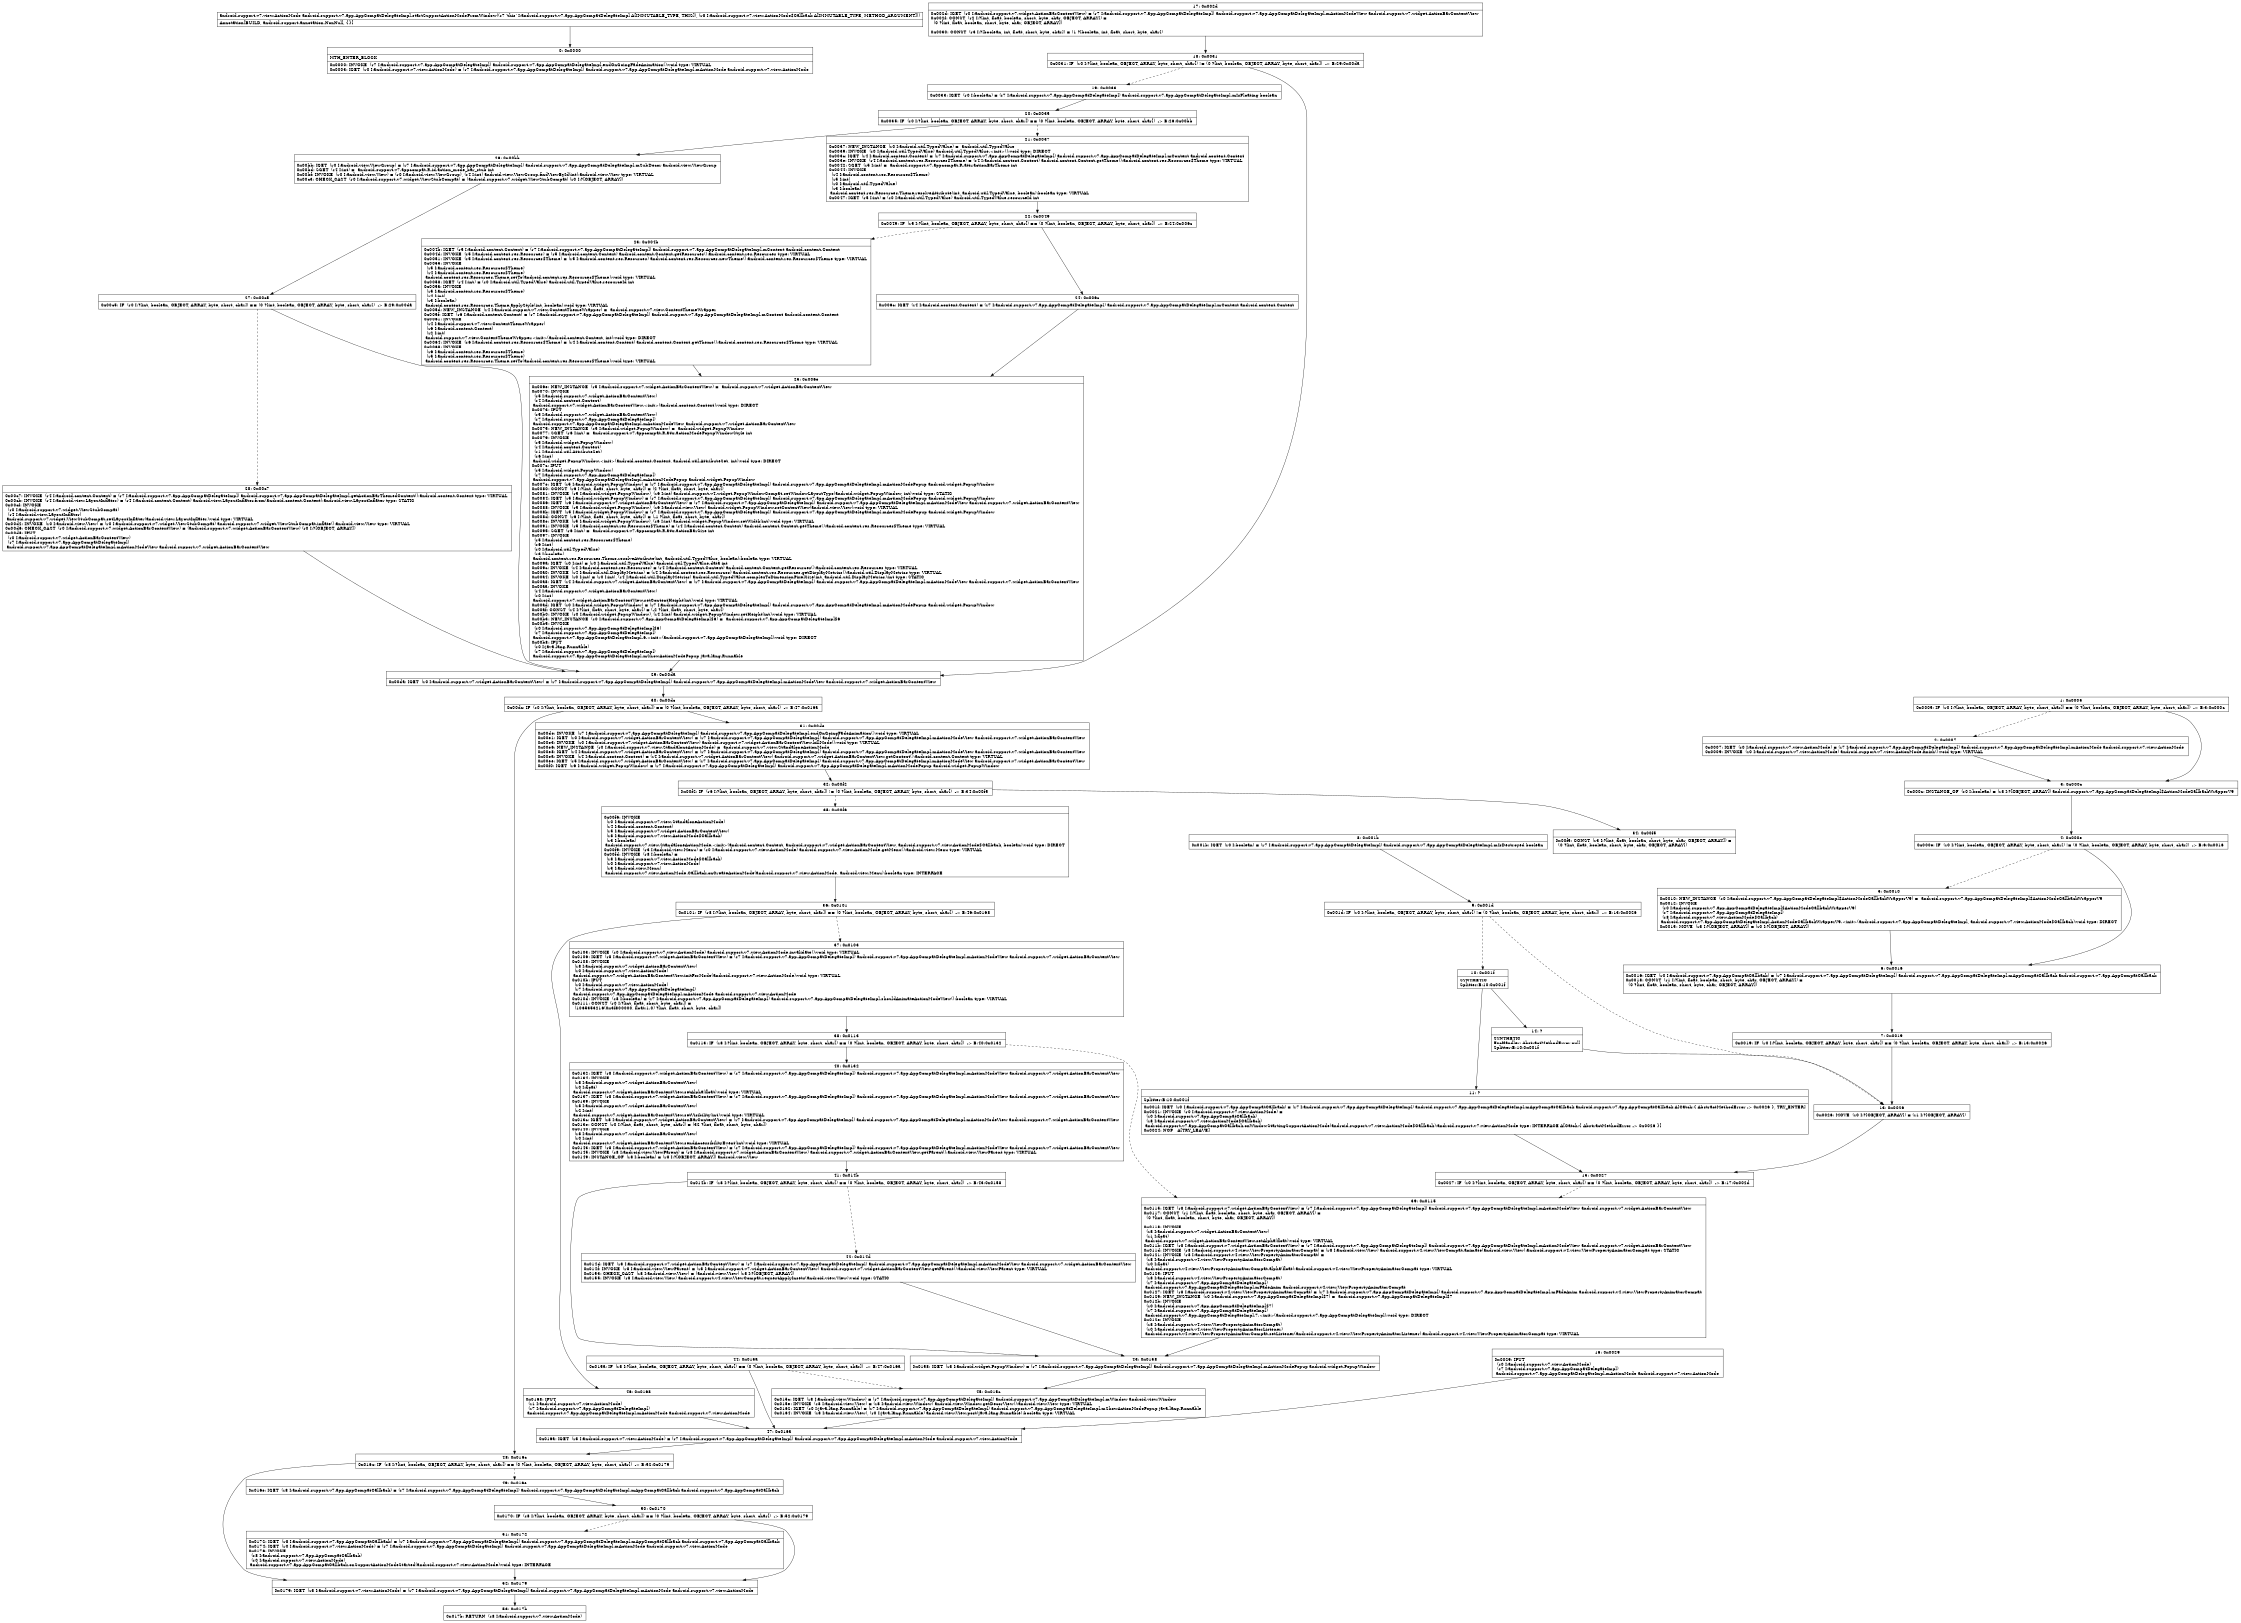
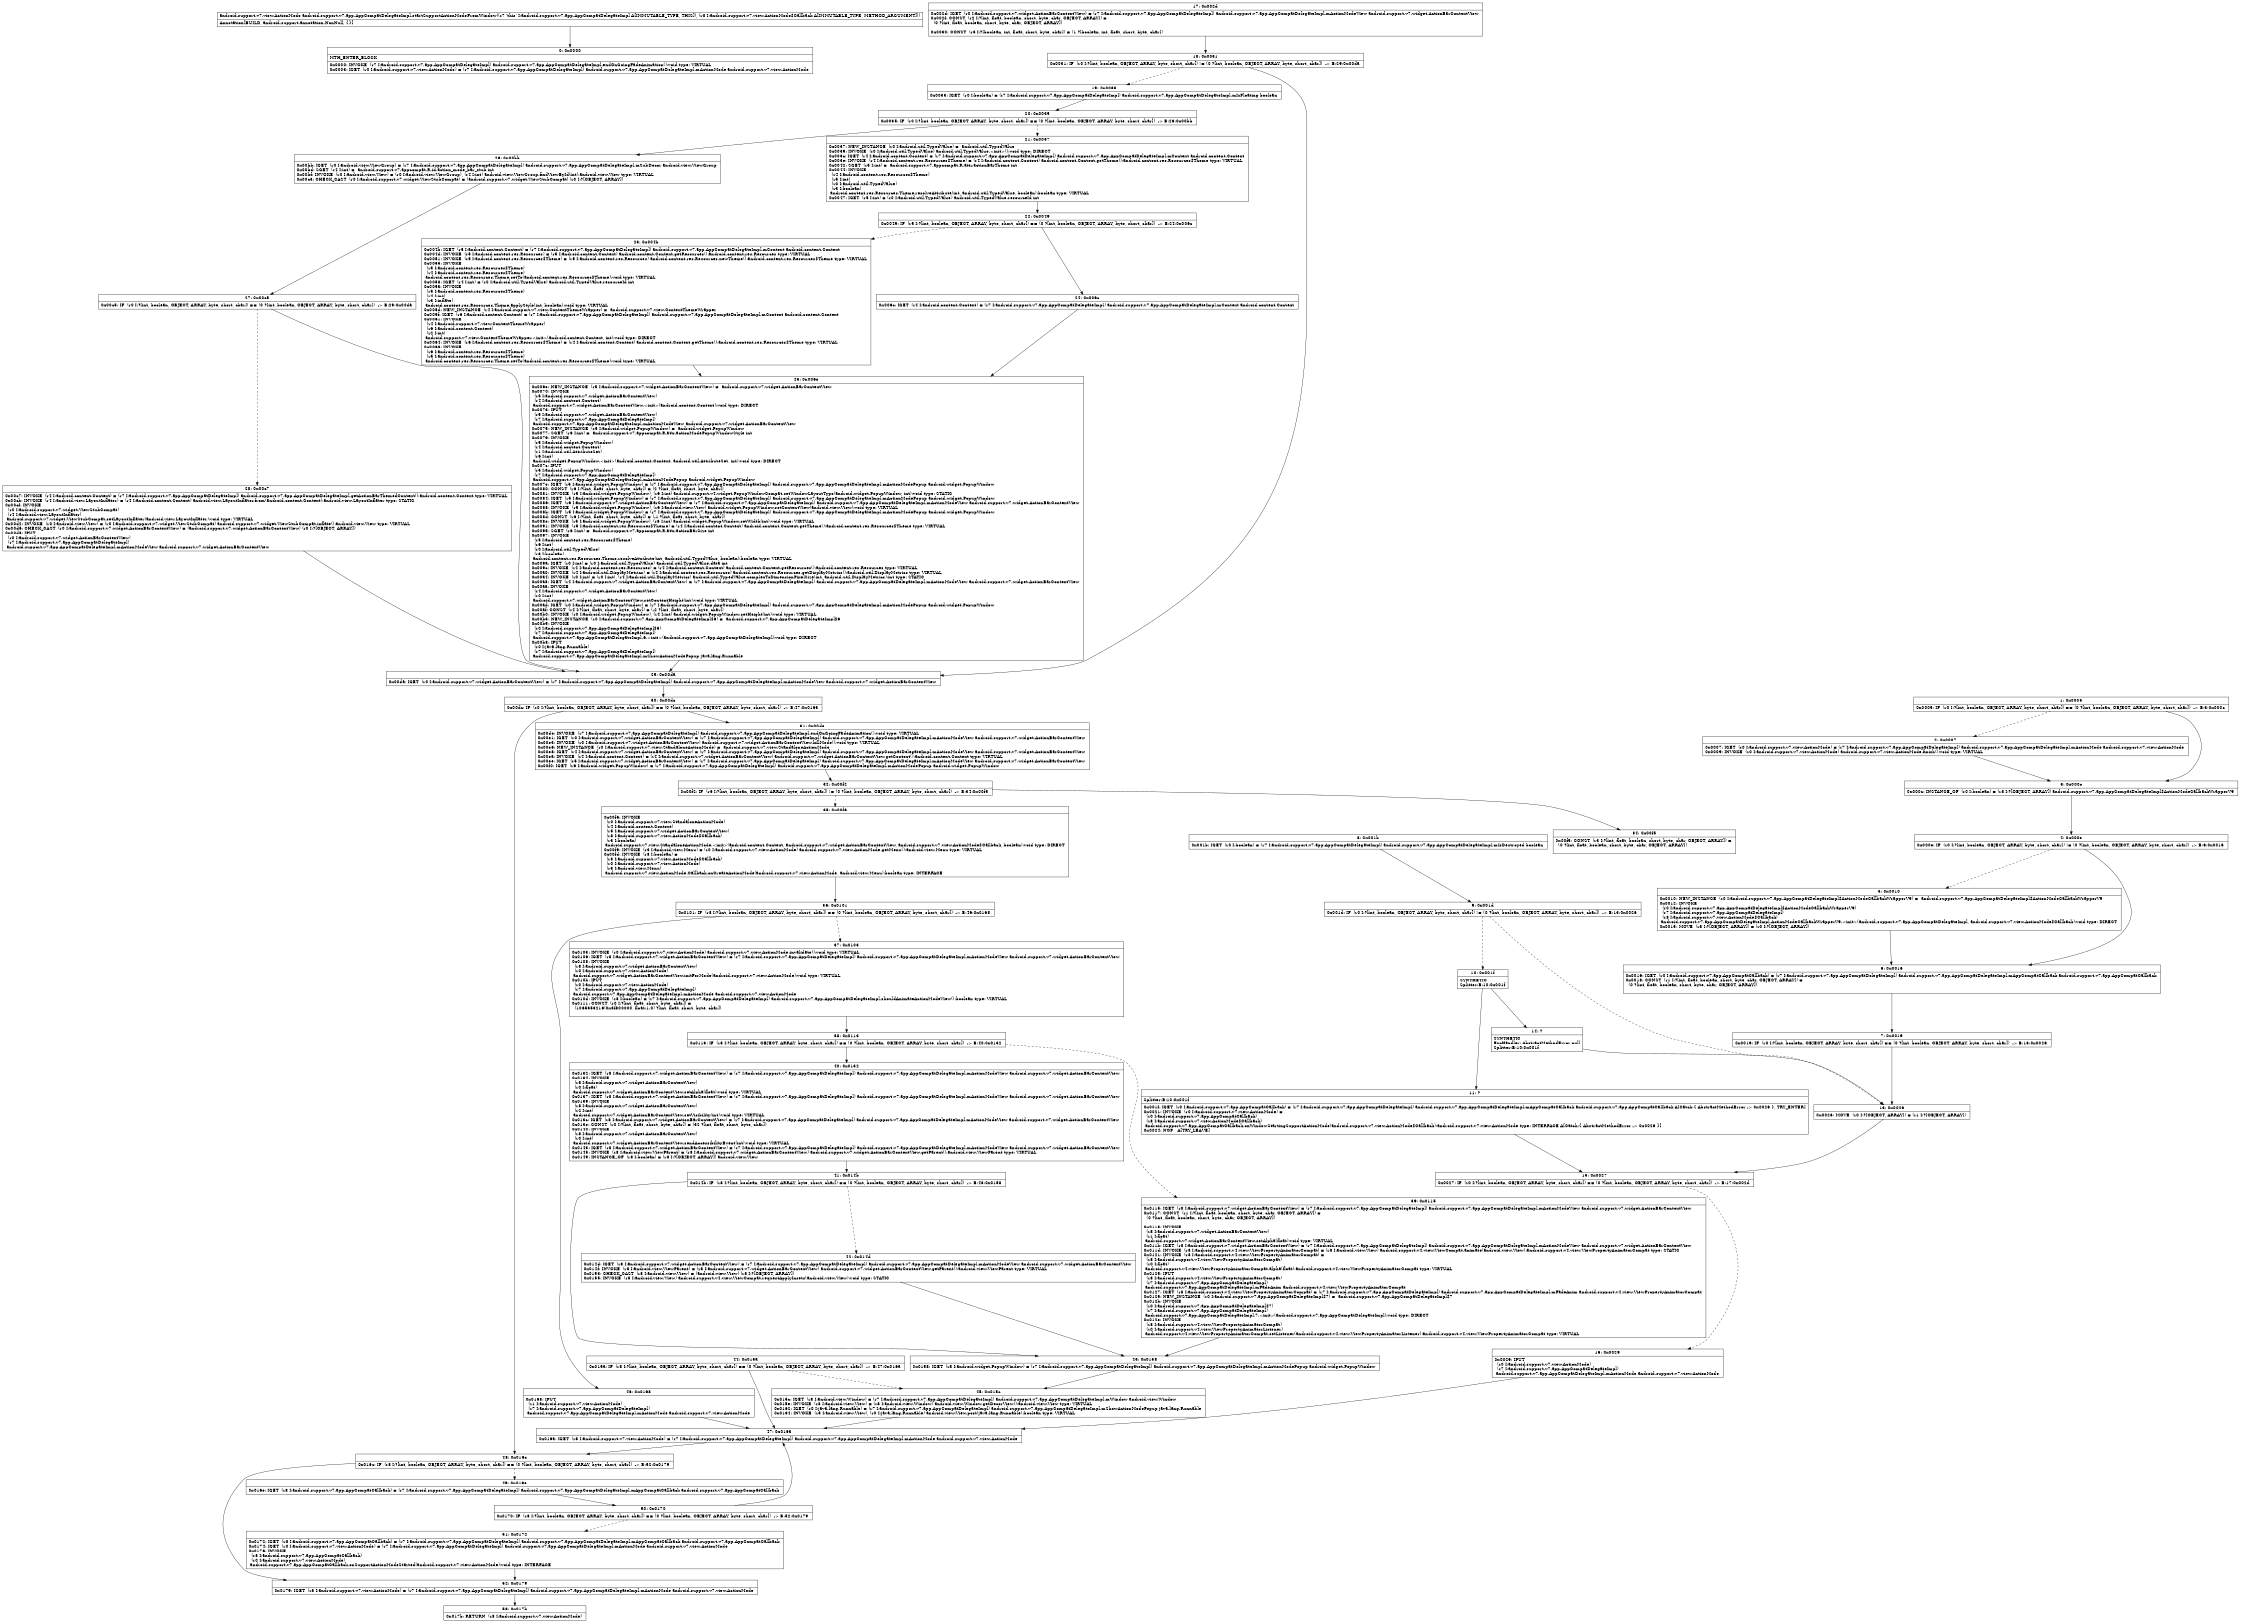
(440, 301) -> (439, 301)
(1572, 1192) -> (1738, 1264)
(794, 1545) -> (785, 1495)
